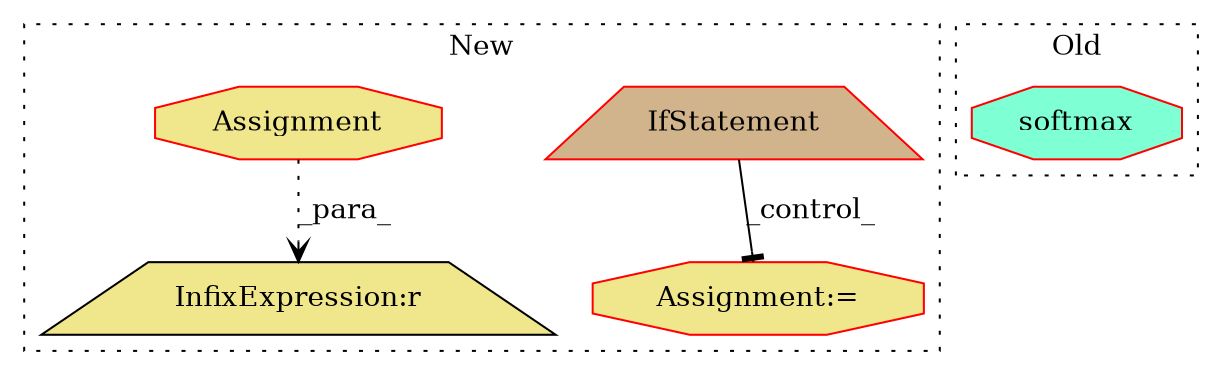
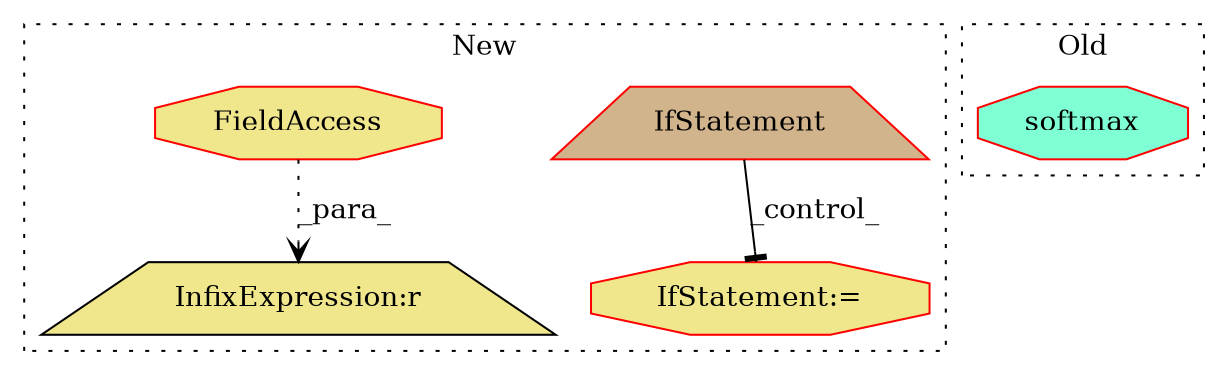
(298, 123) -> (298, 123)
(758, 298) -> (760, 298)
